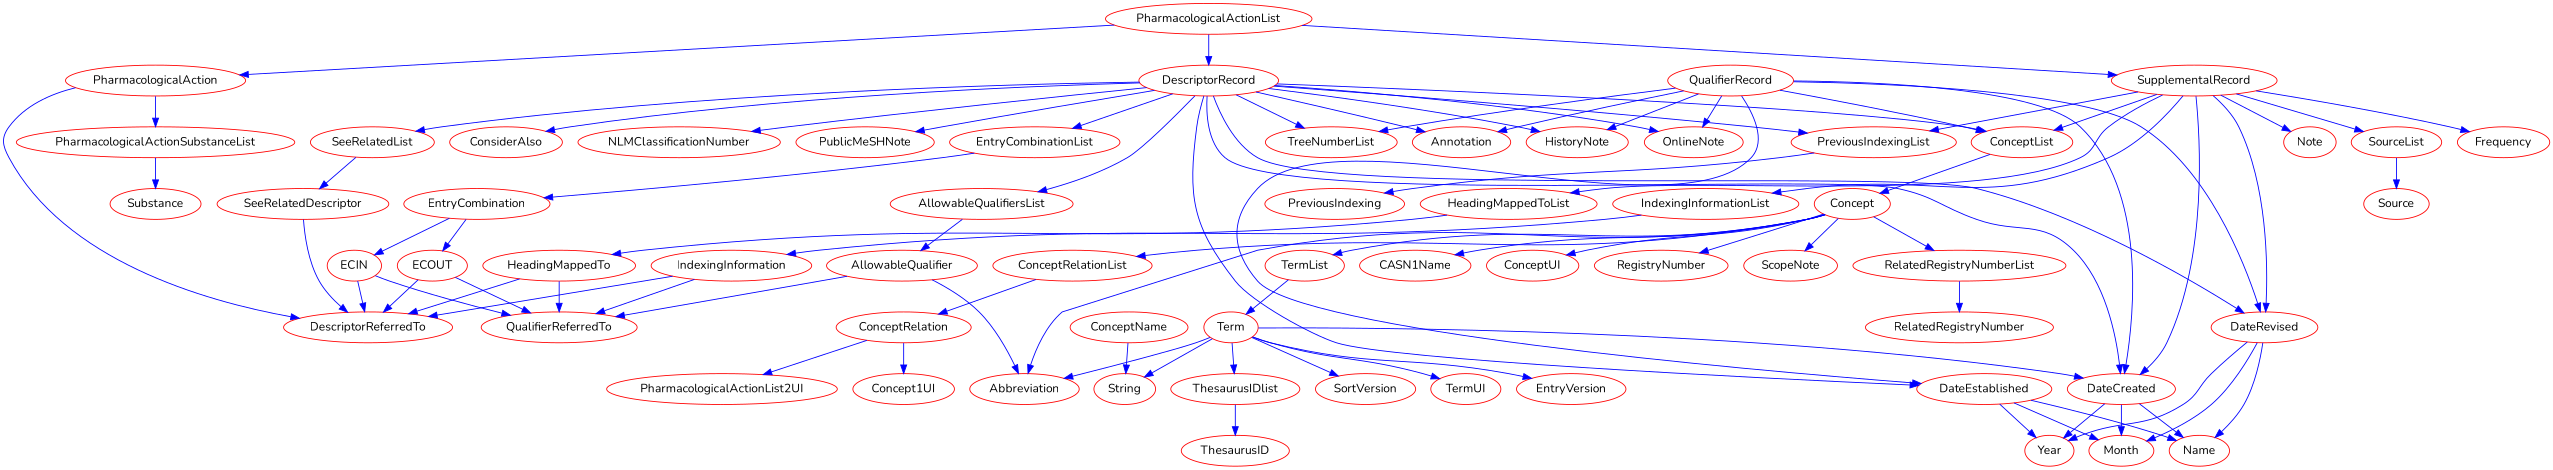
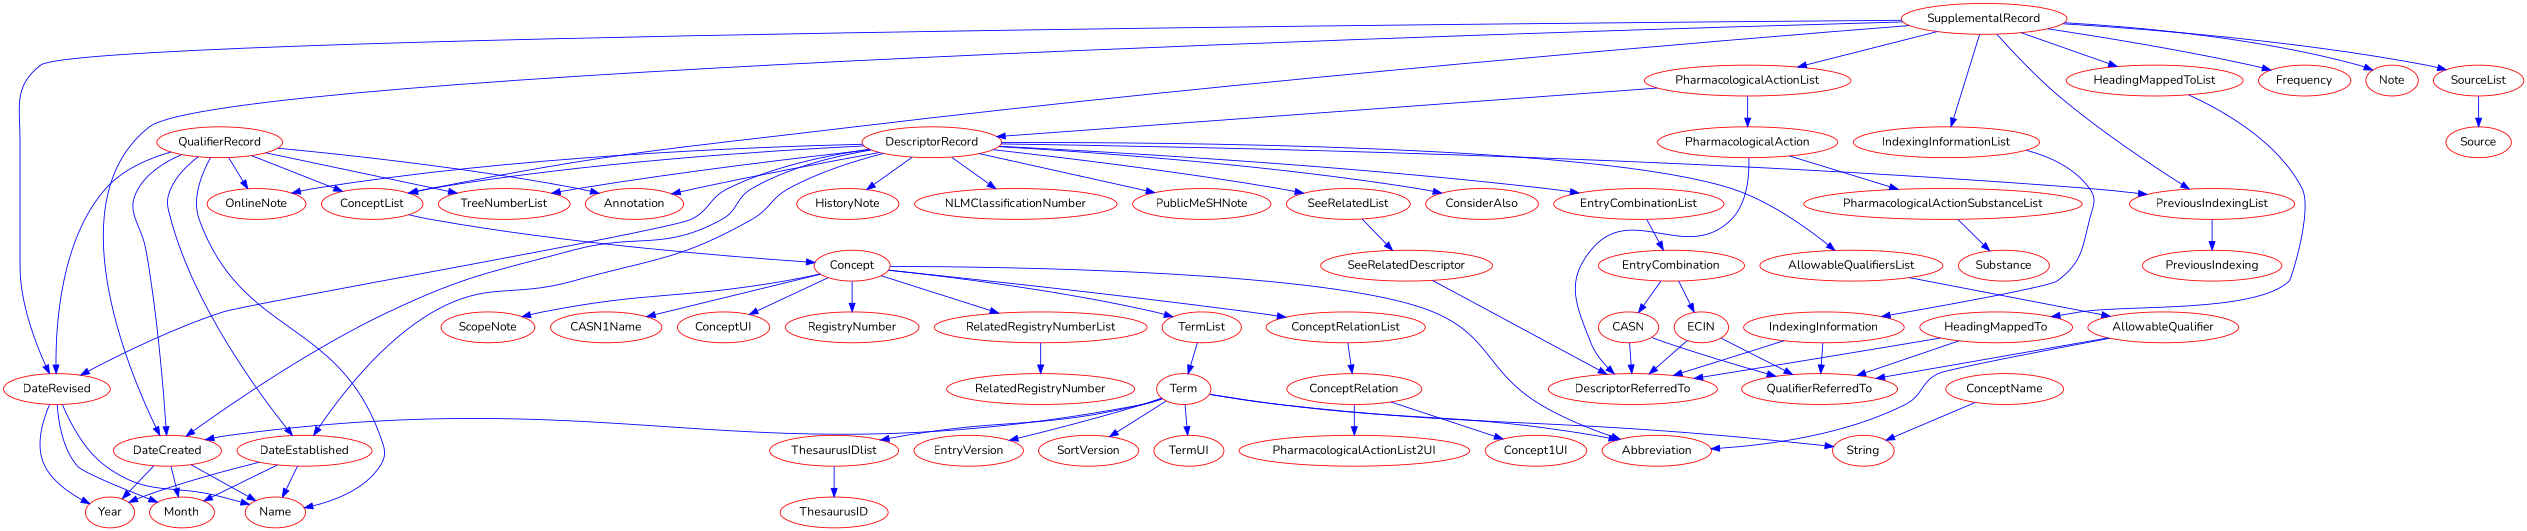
(1705, 50) -> (1872, 48)
(1657, 110) -> (309, 342)
(432, 266) -> (1629, 327)
